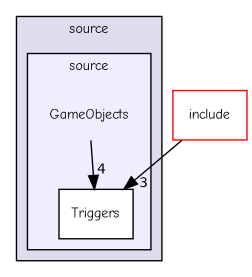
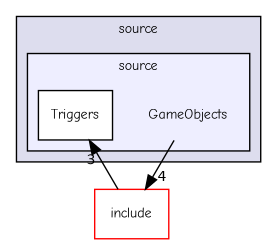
(92, 158) -> (163, 159)
